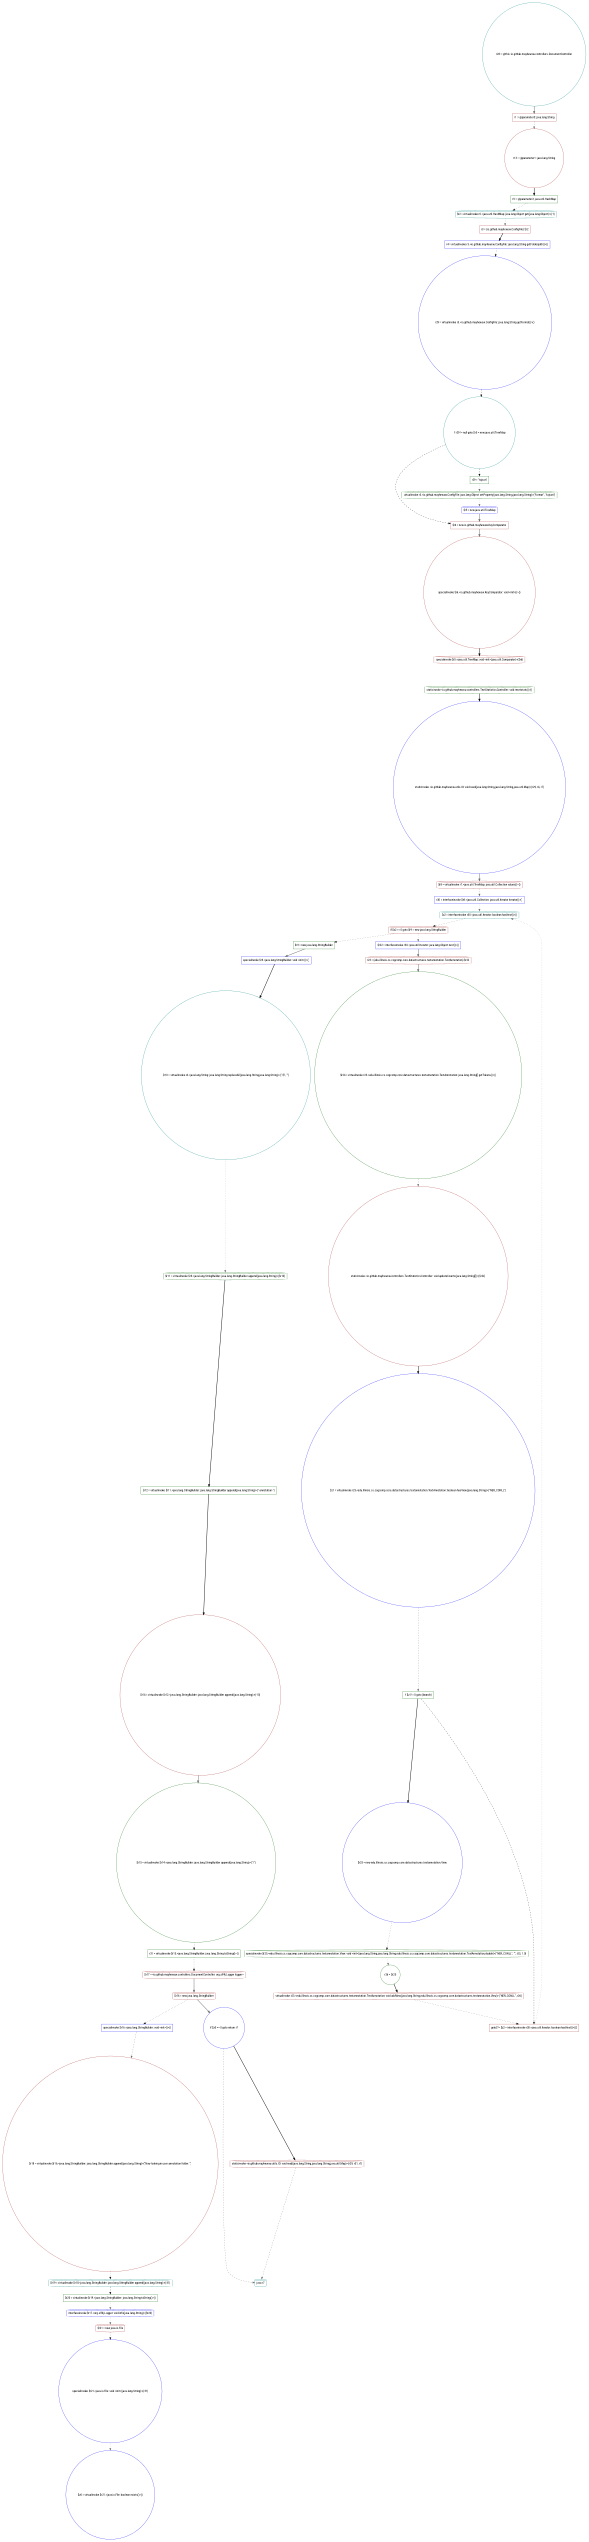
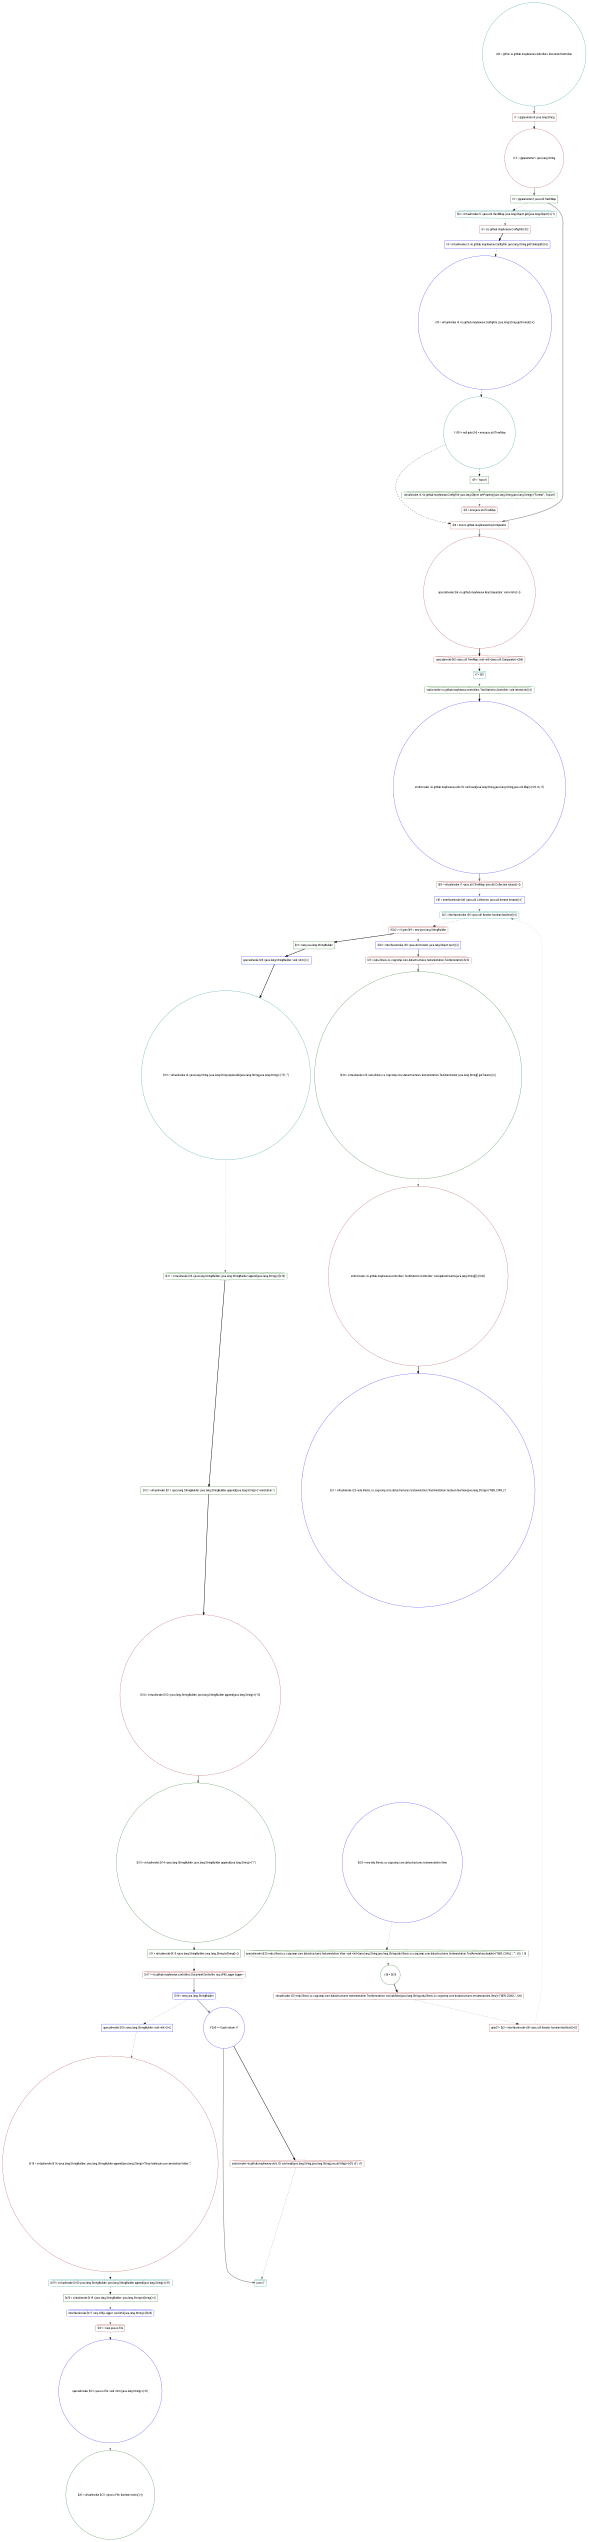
(534, 124) -> (534, 124)
(534, 191) -> (534, 191)
(479, 510) -> (479, 510)
(479, 517) -> (563, 379)
none -> (479, 675)
(365, 938) -> (365, 938)
(296, 952) -> (296, 952)
(418, 1695) -> none
(194, 1996) -> (194, 1996)
(223, 2174) -> (223, 2174)
(110, 2495) -> (110, 2495)
